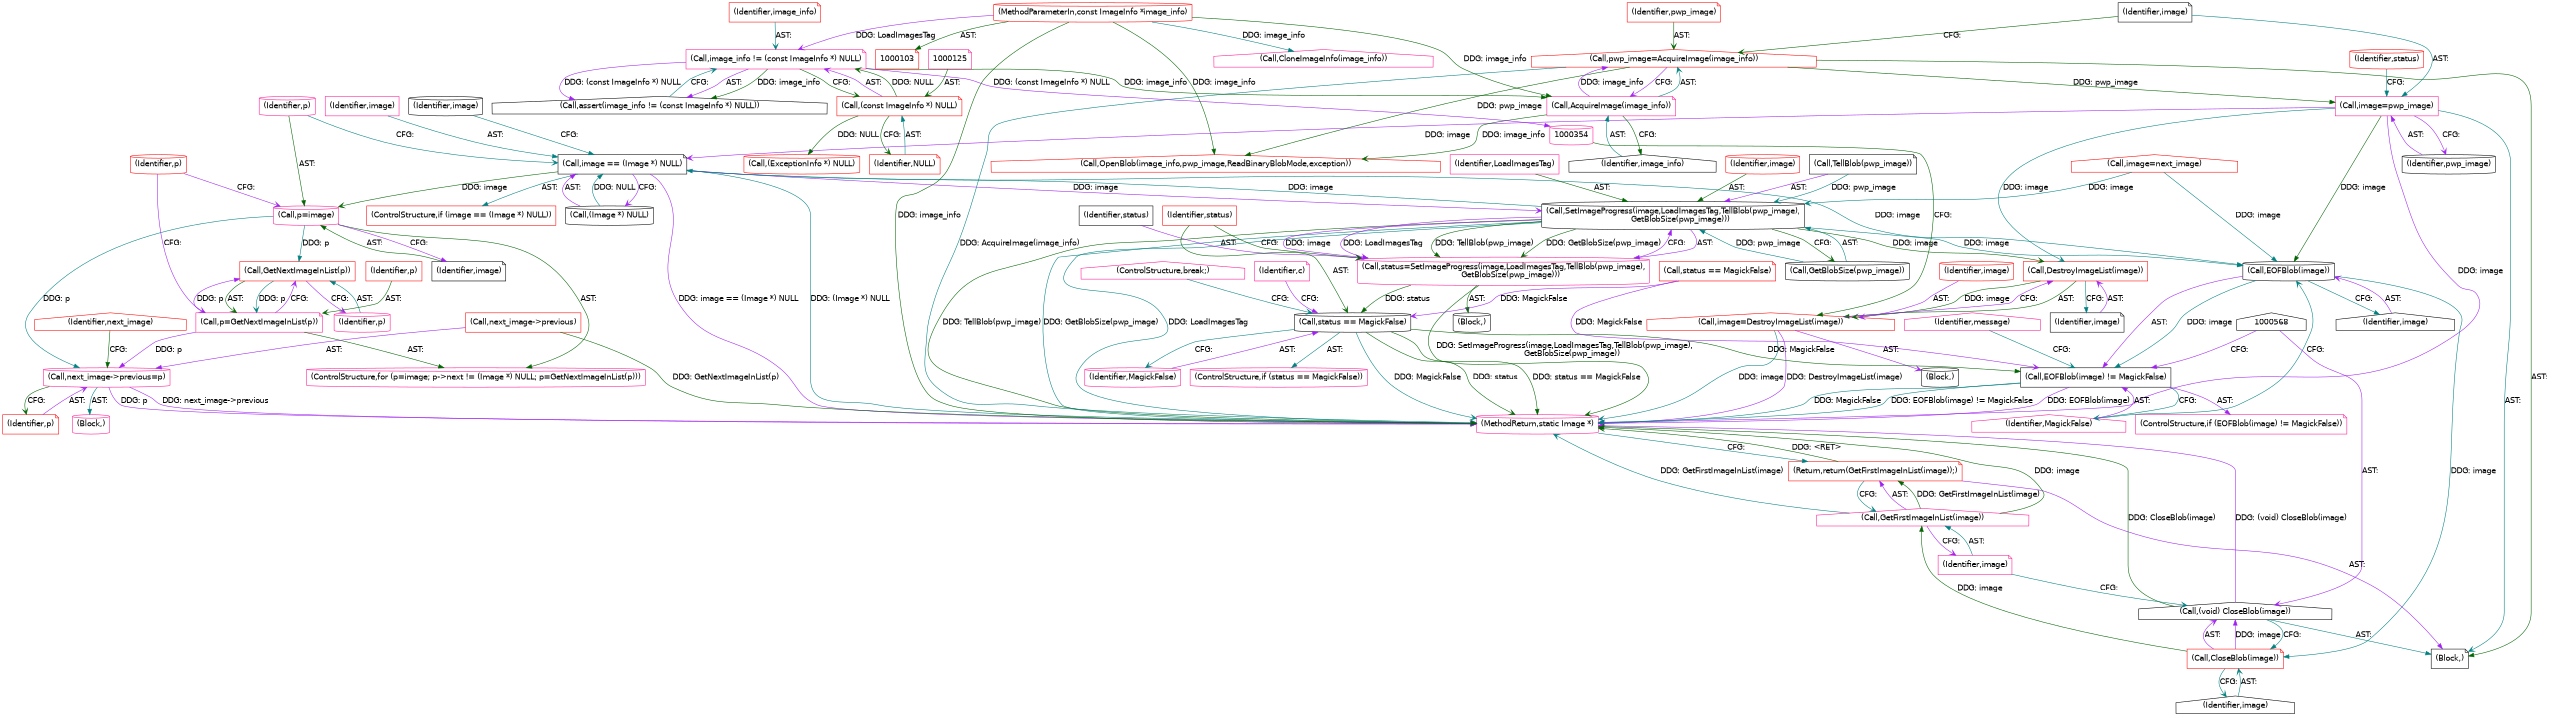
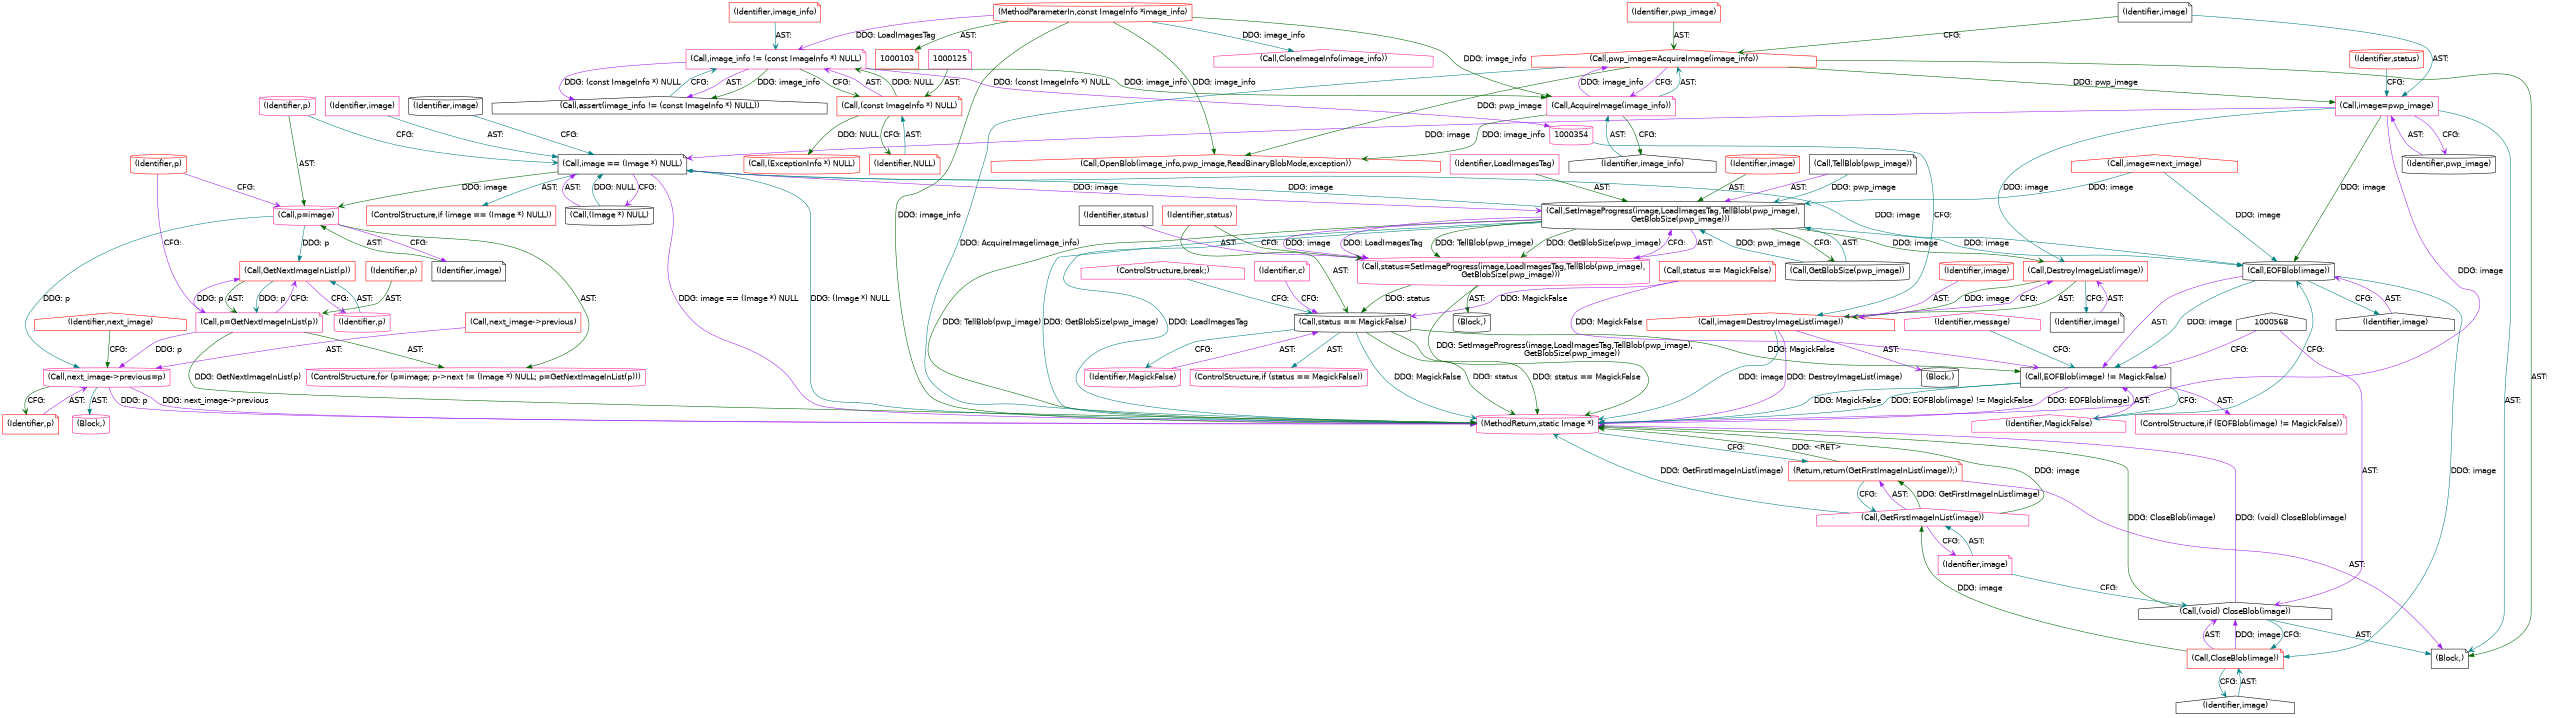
(1874, 149) -> (1874, 149)
(798, 406) -> (794, 409)
